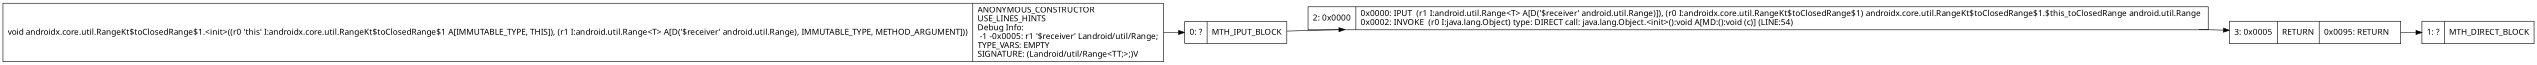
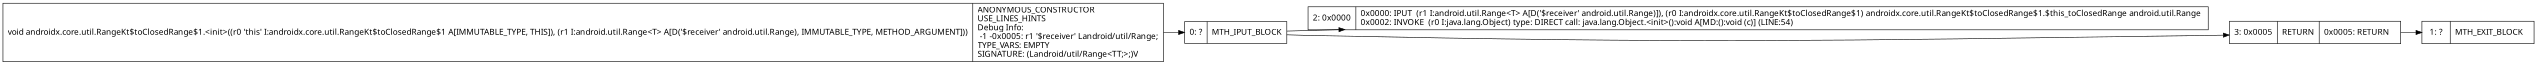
(2211, 30) -> (1755, 41)
(2360, 32) -> (2360, 32)
(2489, 32) -> (2489, 32)
